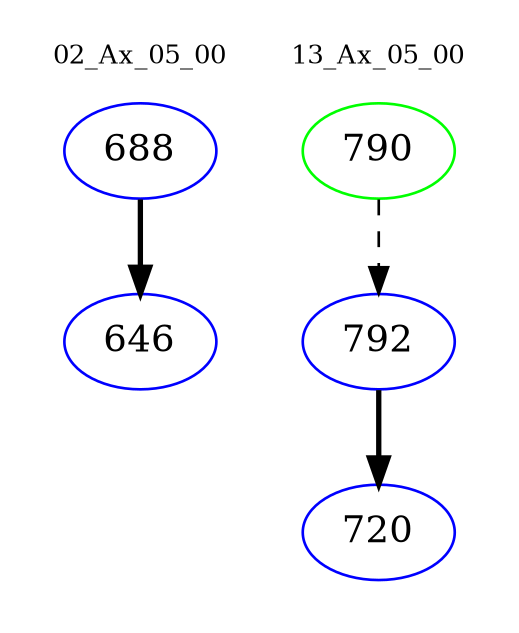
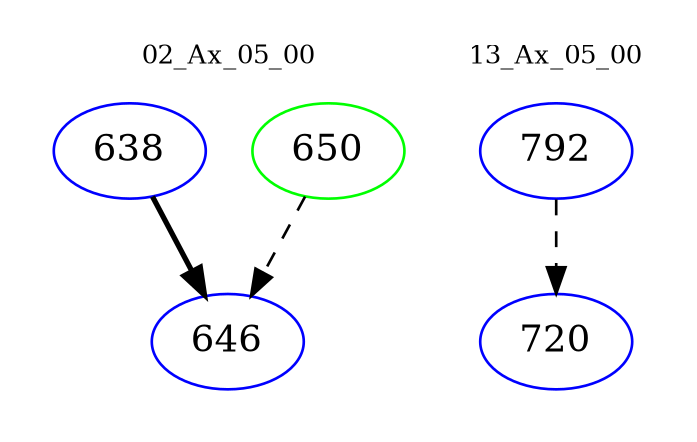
(140, 151) -> (130, 151)
none -> (328, 151)
(379, 151) -> none
(379, 424) -> (556, 233)
